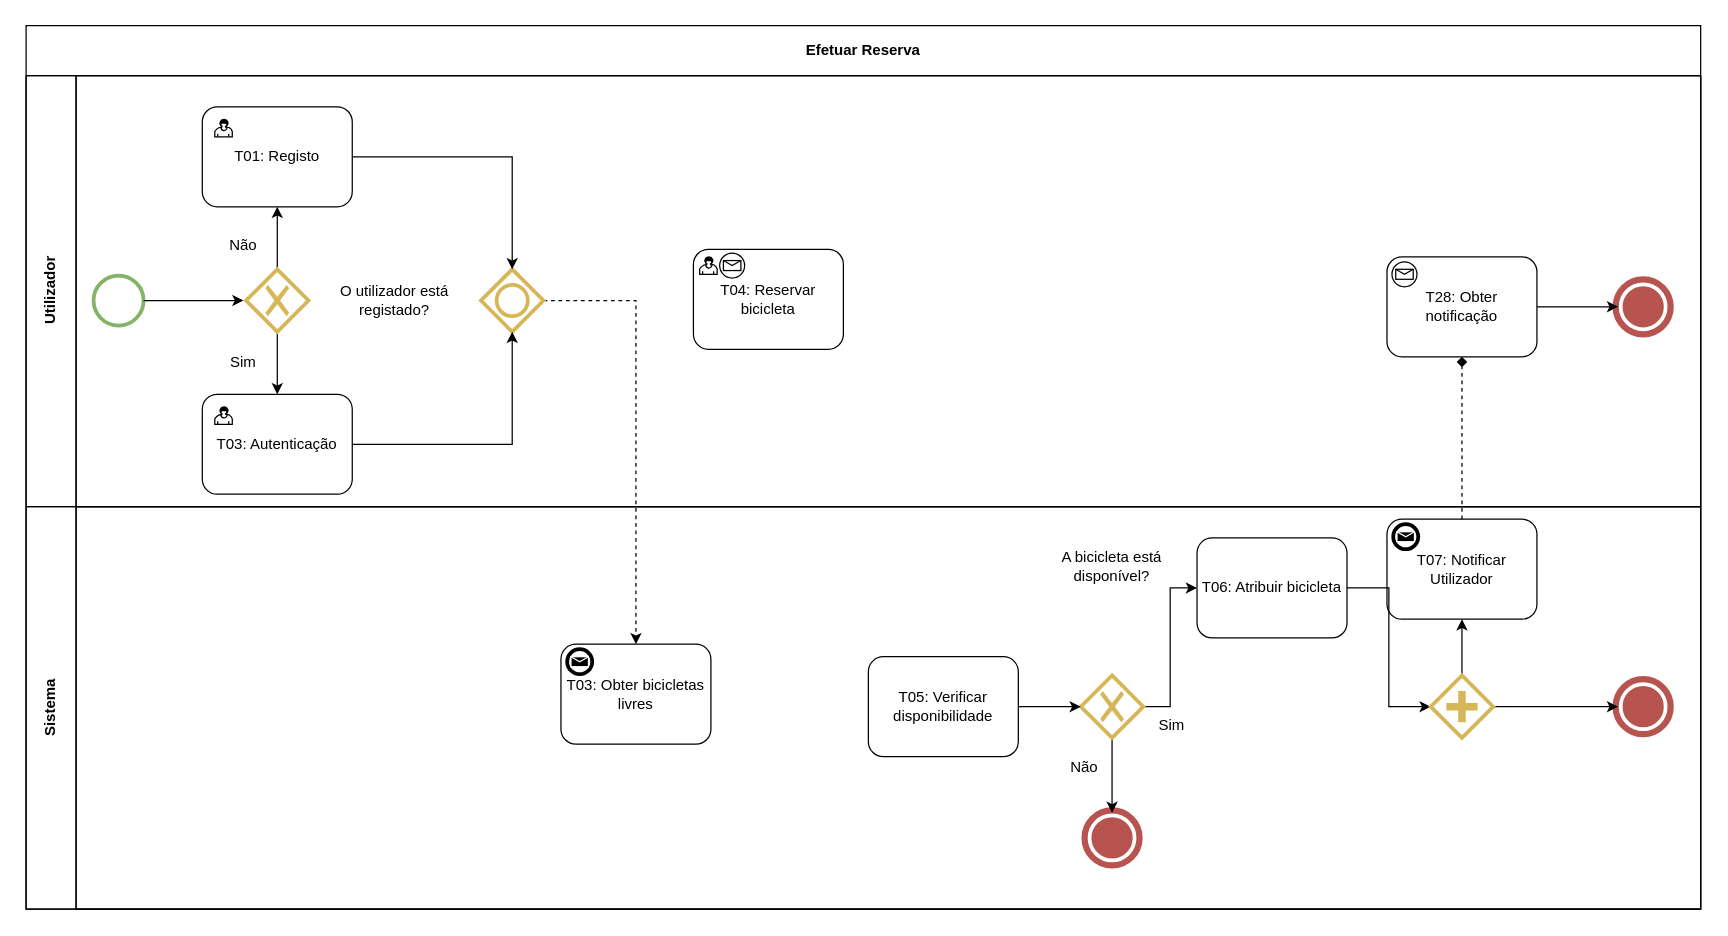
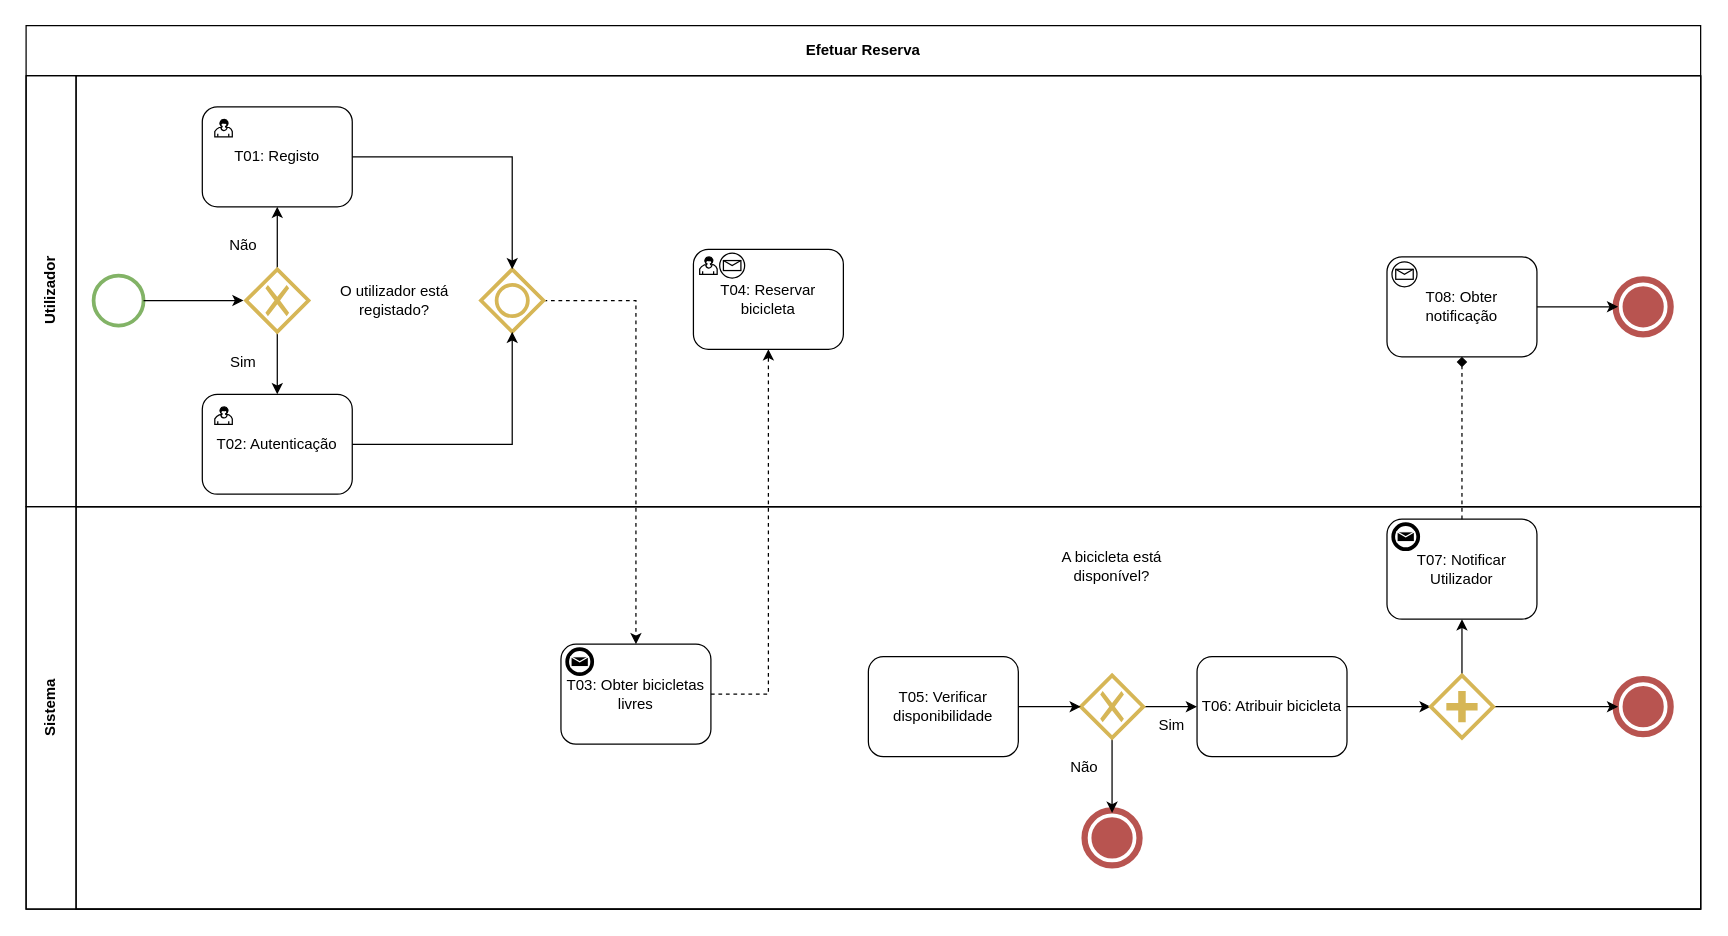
(1462, 307) -> (1462, 307)
(277, 444) -> (277, 444)
none -> (768, 554)
(1272, 588) -> (1272, 707)
